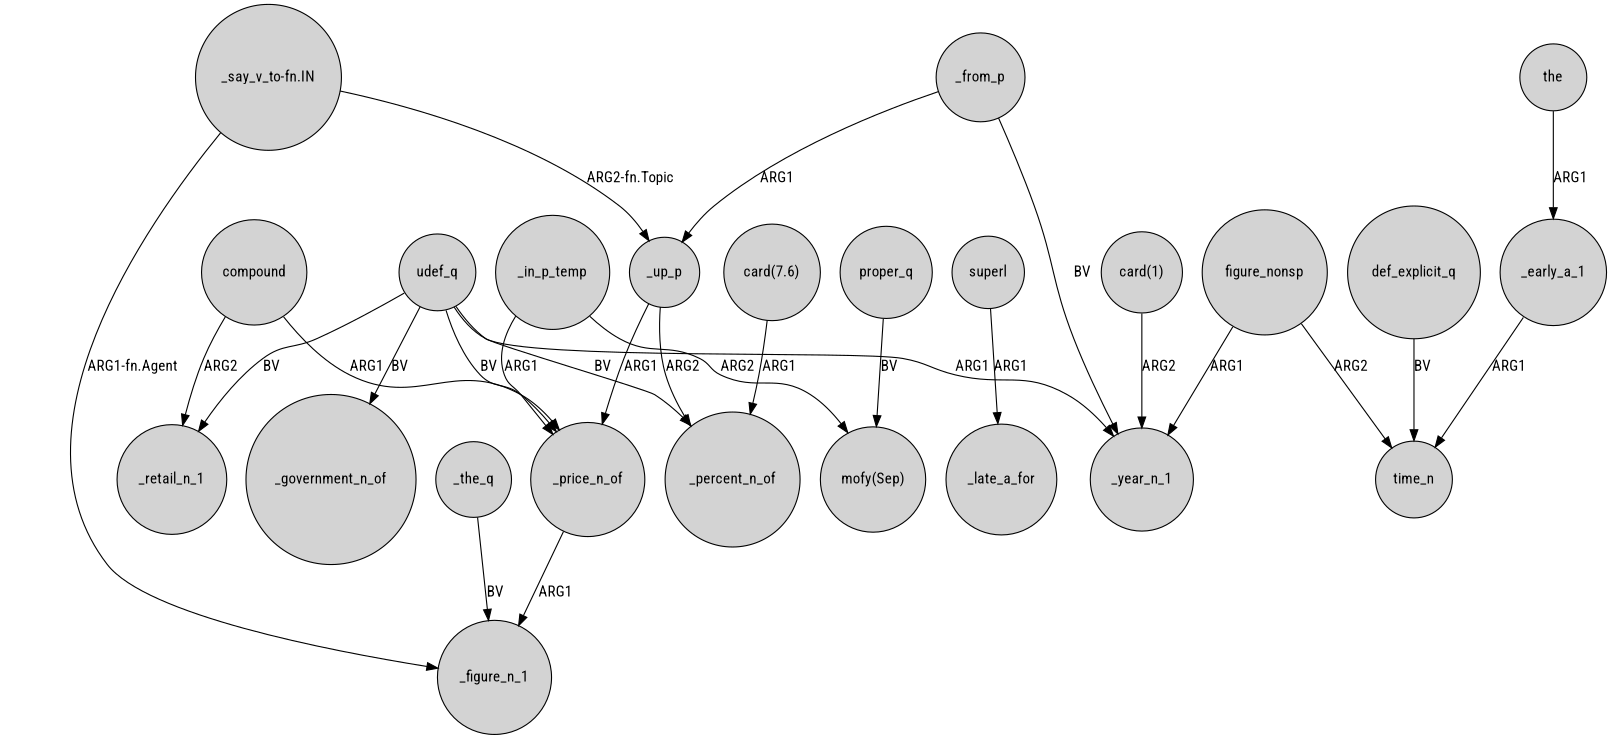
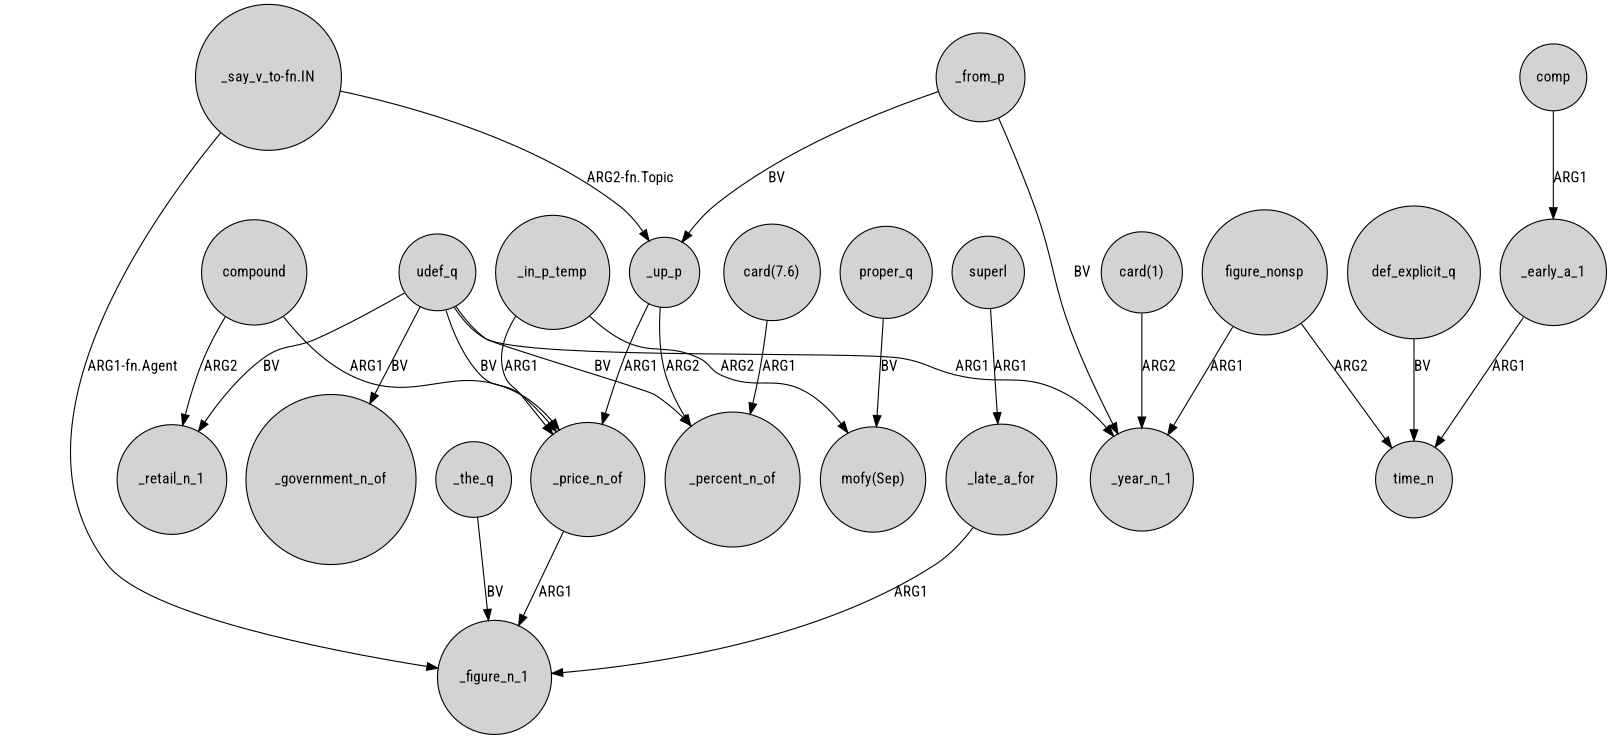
(1553, 77) -> (1553, 77)
(777, 178) -> (777, 178)
none -> (781, 633)
